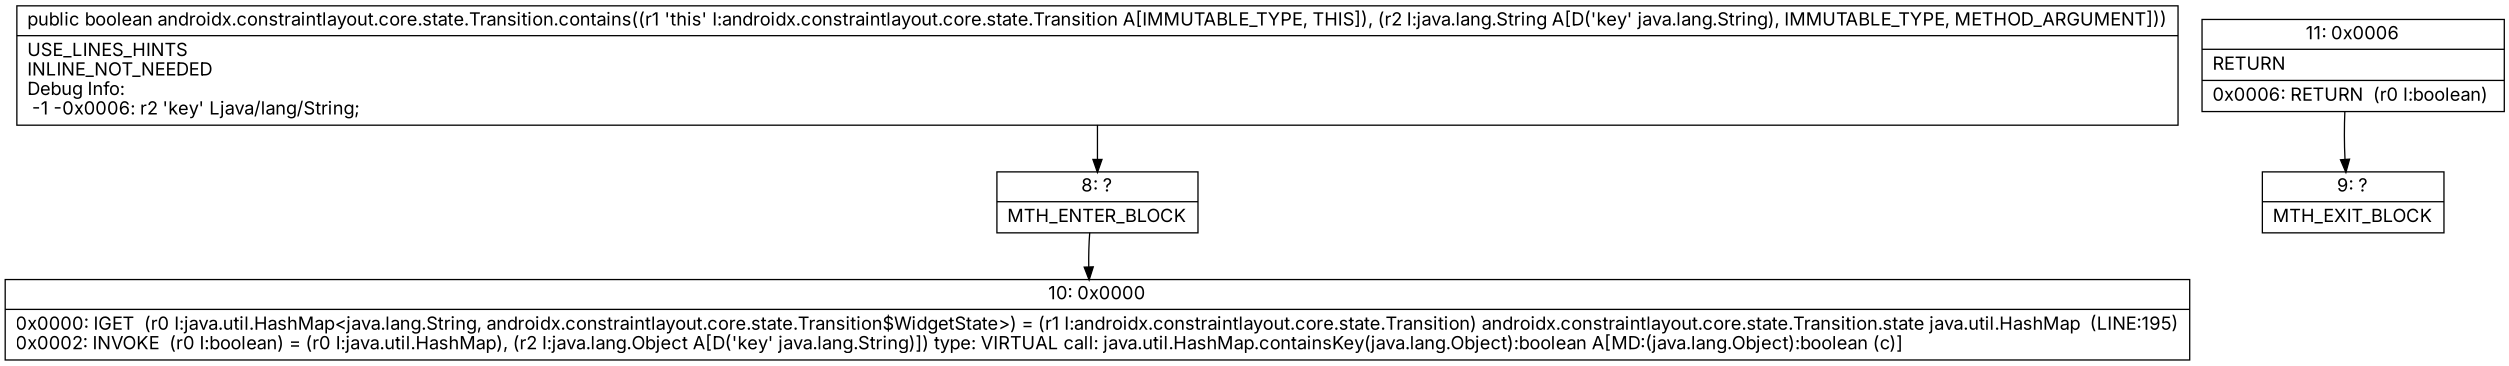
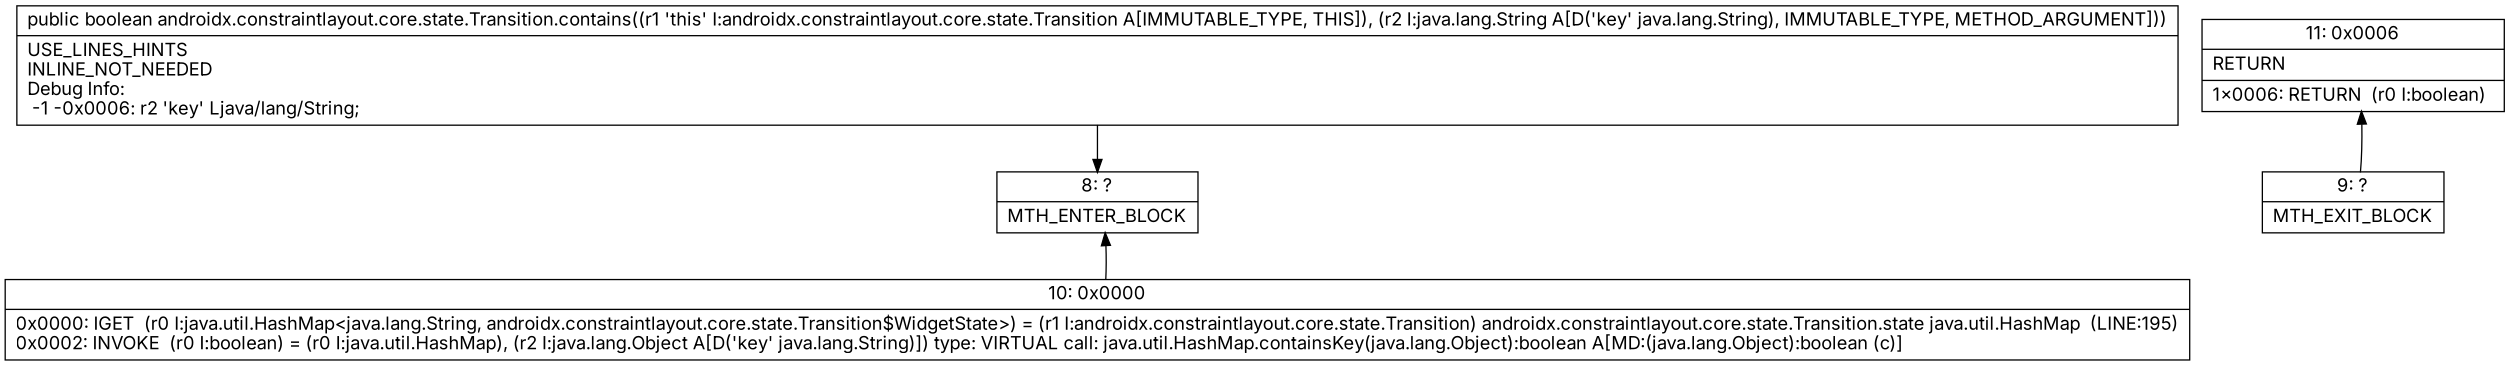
(2353, 95) -> (2352, 95)
(2344, 135) -> (2362, 148)
(1089, 250) -> (1106, 263)
